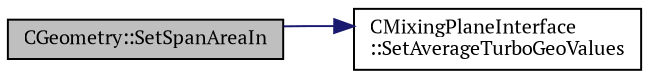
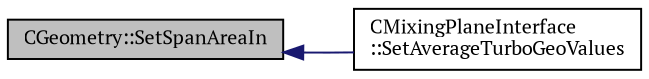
(309, 26) -> (329, 53)
